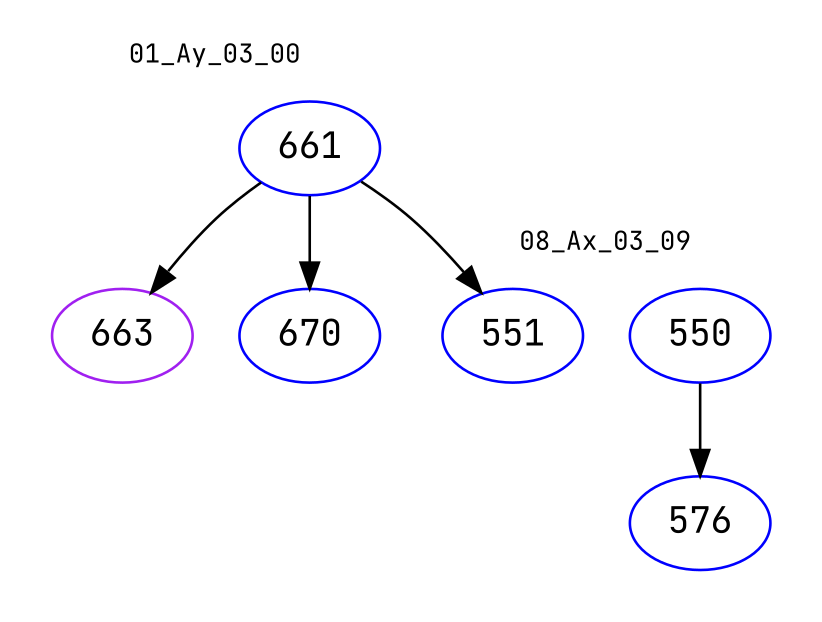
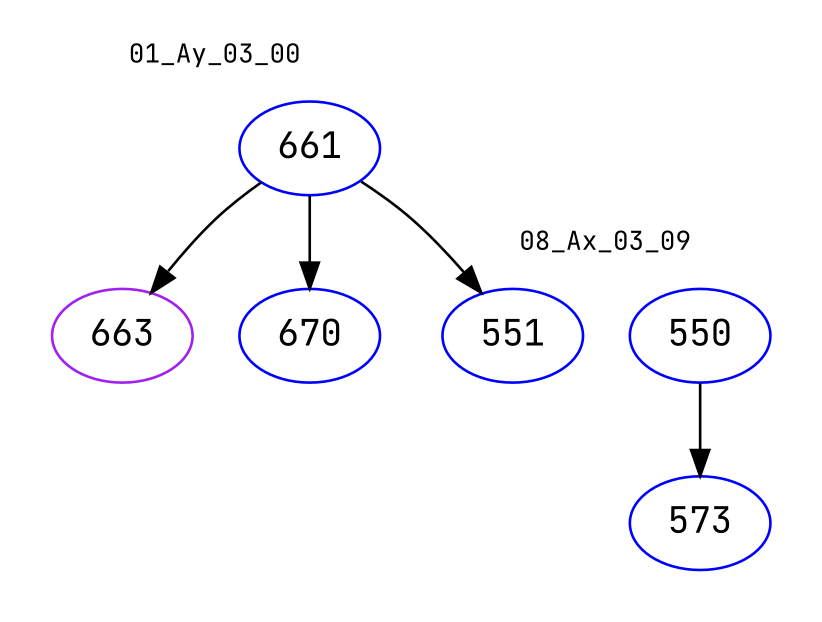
(700, 523) -> (700, 523)
